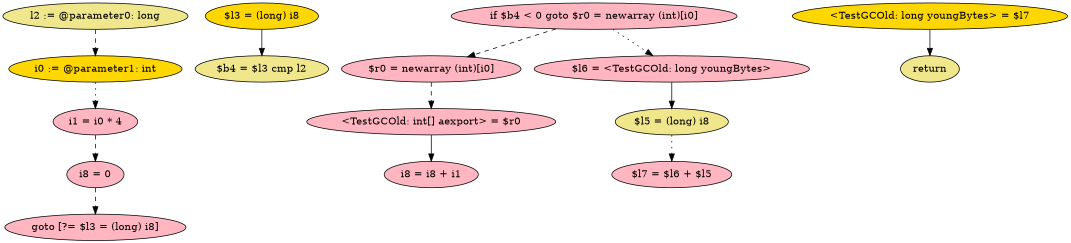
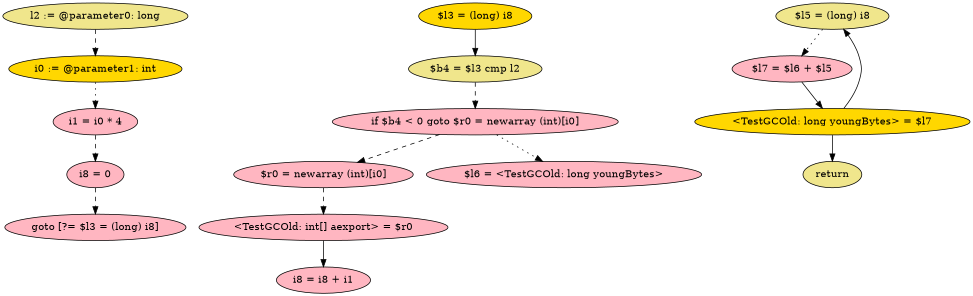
none -> (475, 92)
(672, 92) -> (861, 72)
none -> (810, 92)
